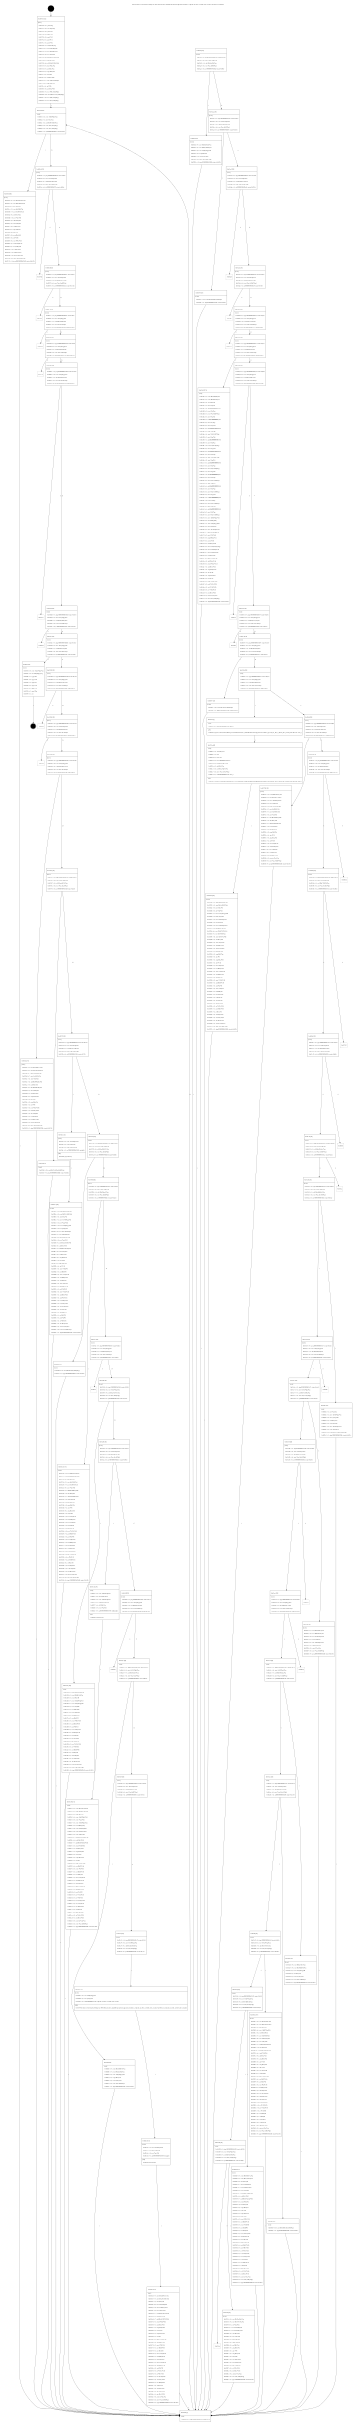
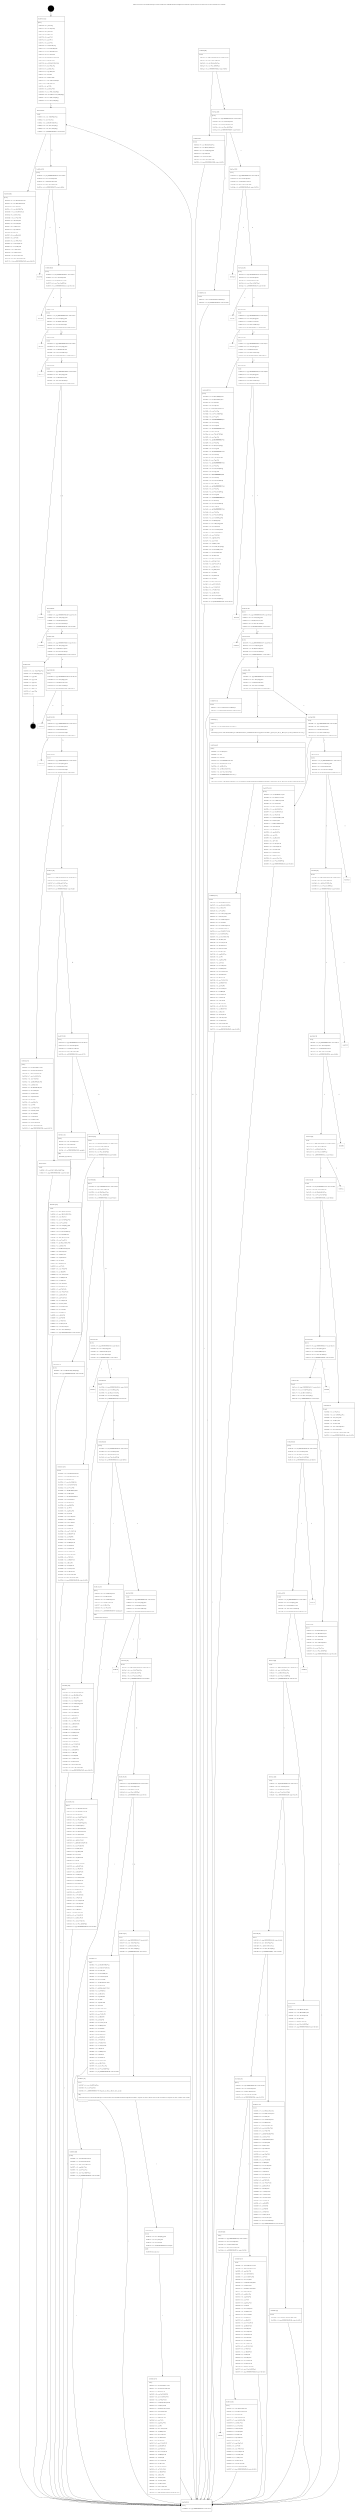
none -> (104, 2015)
